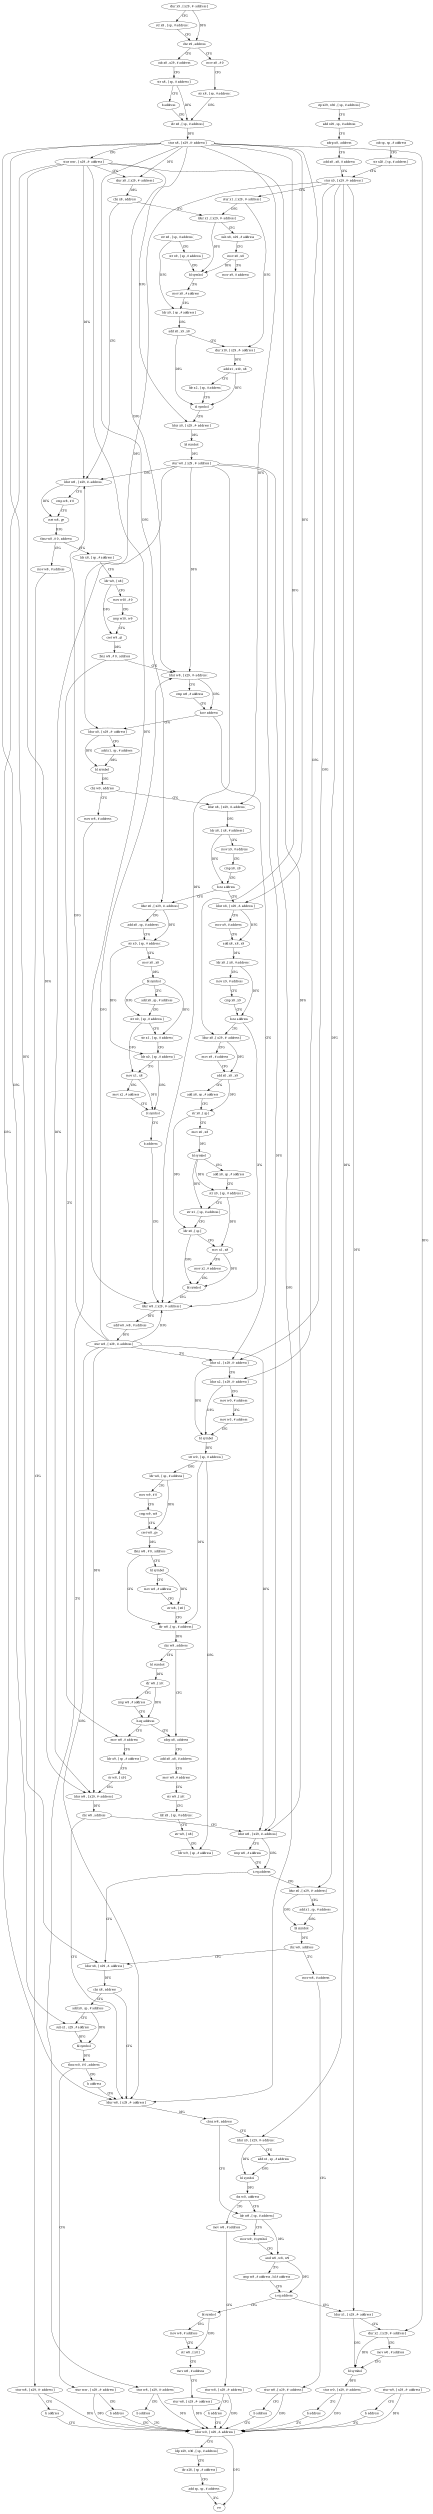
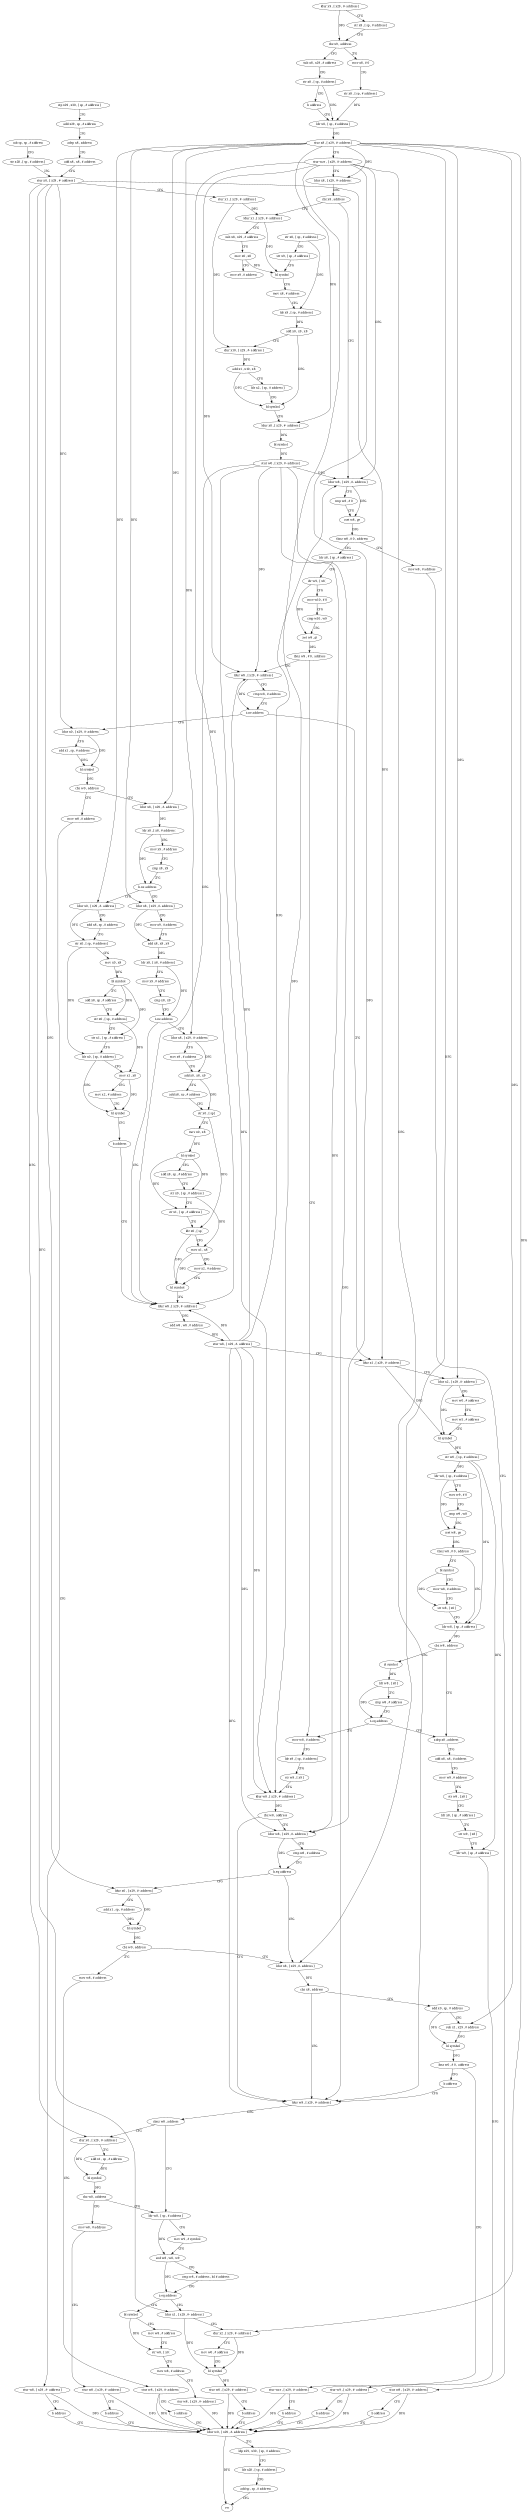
none -> (492, 2175)
